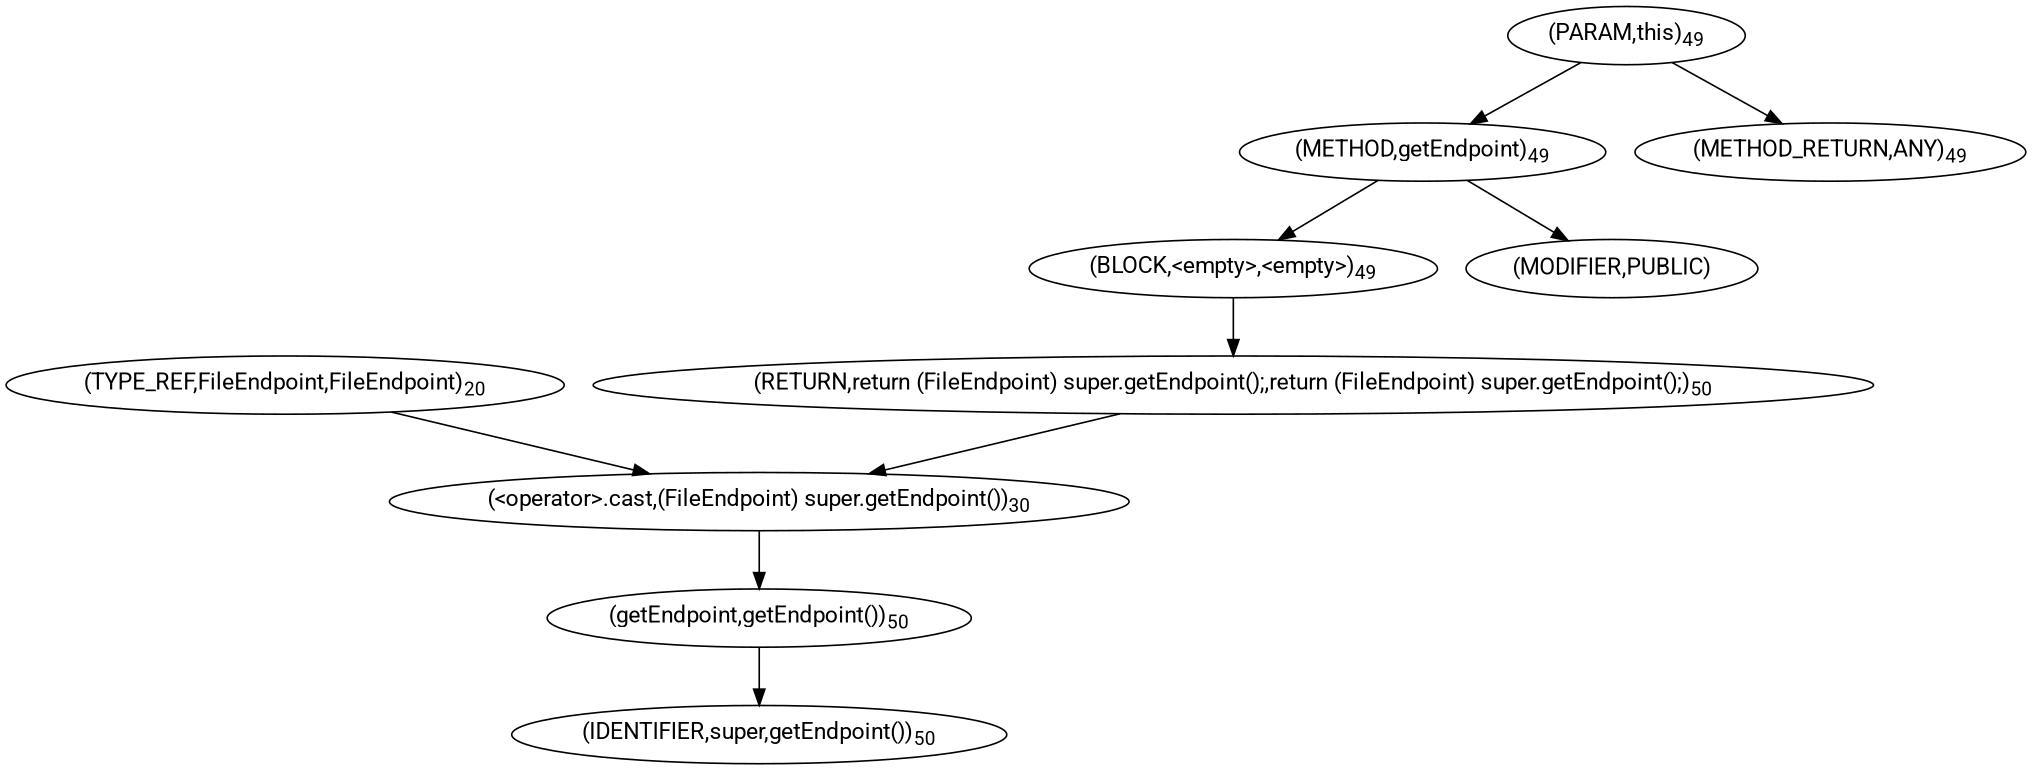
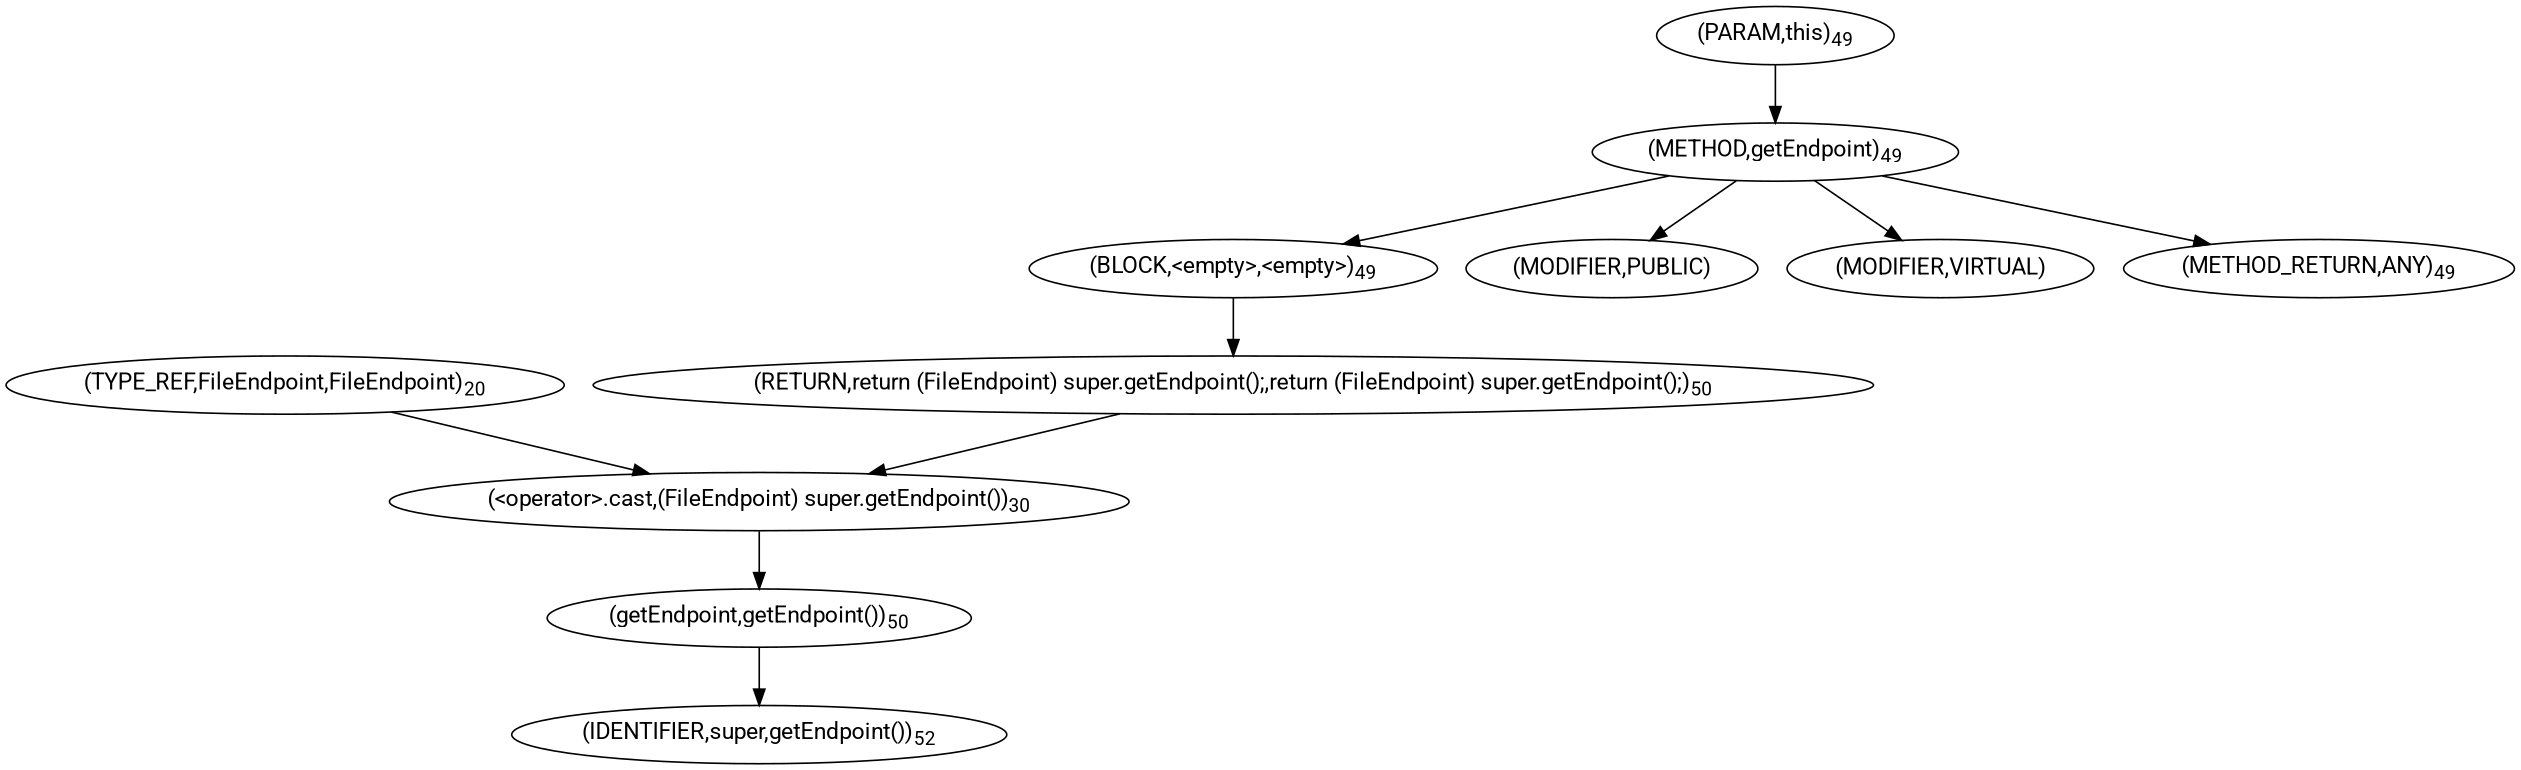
(1720, 89) -> (2038, 208)
none -> (1940, 269)
(925, 732) -> (925, 732)
